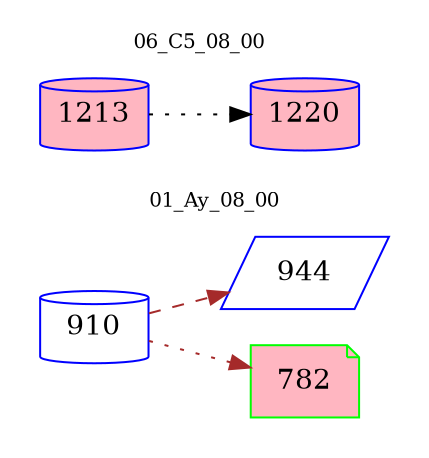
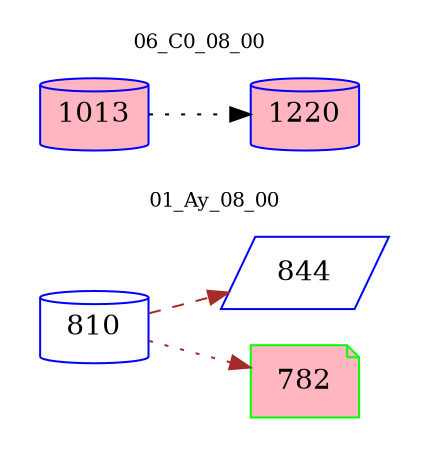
(200, 43) -> (200, 43)
(94, 114) -> (94, 114)
(305, 273) -> (305, 273)
(94, 327) -> (94, 327)
